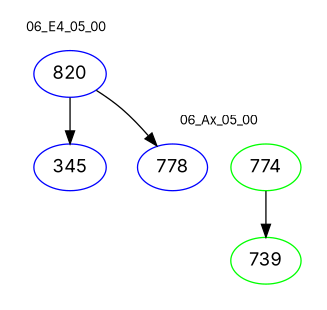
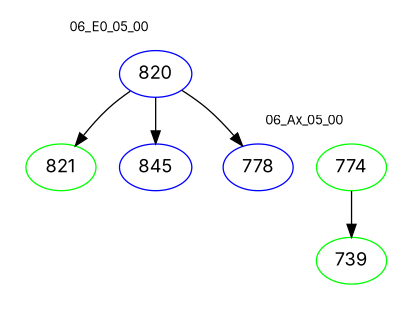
(66, 28) -> (109, 28)
none -> (61, 167)
(70, 167) -> (156, 167)
